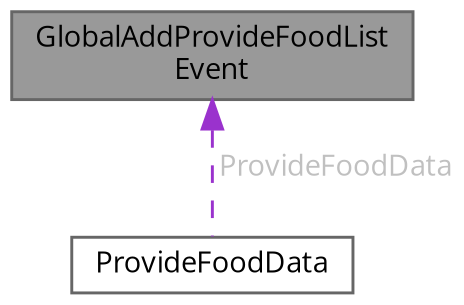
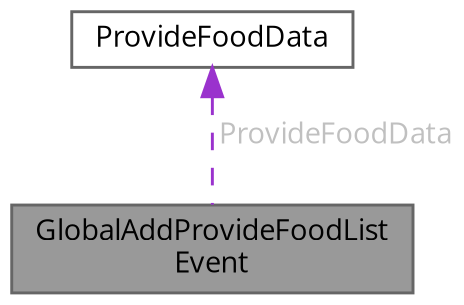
(212, 183) -> (212, 151)
